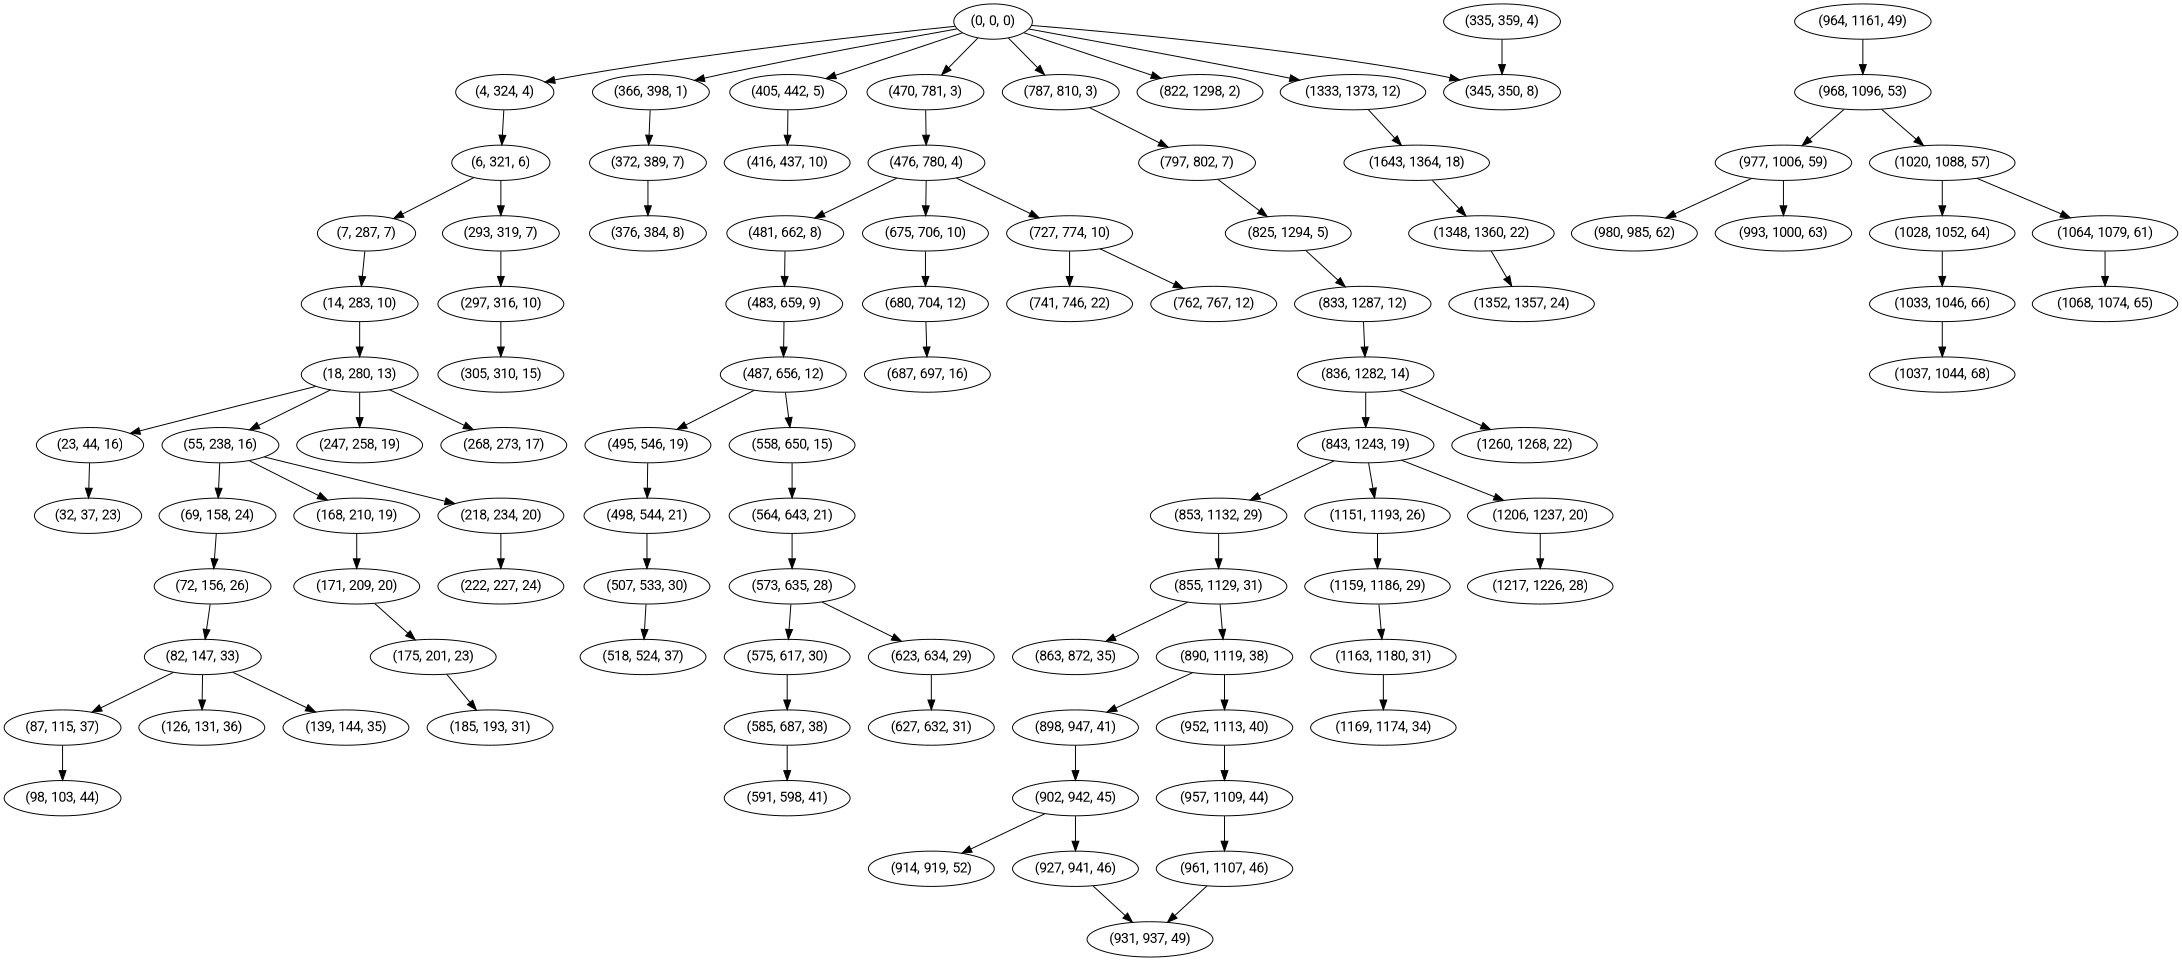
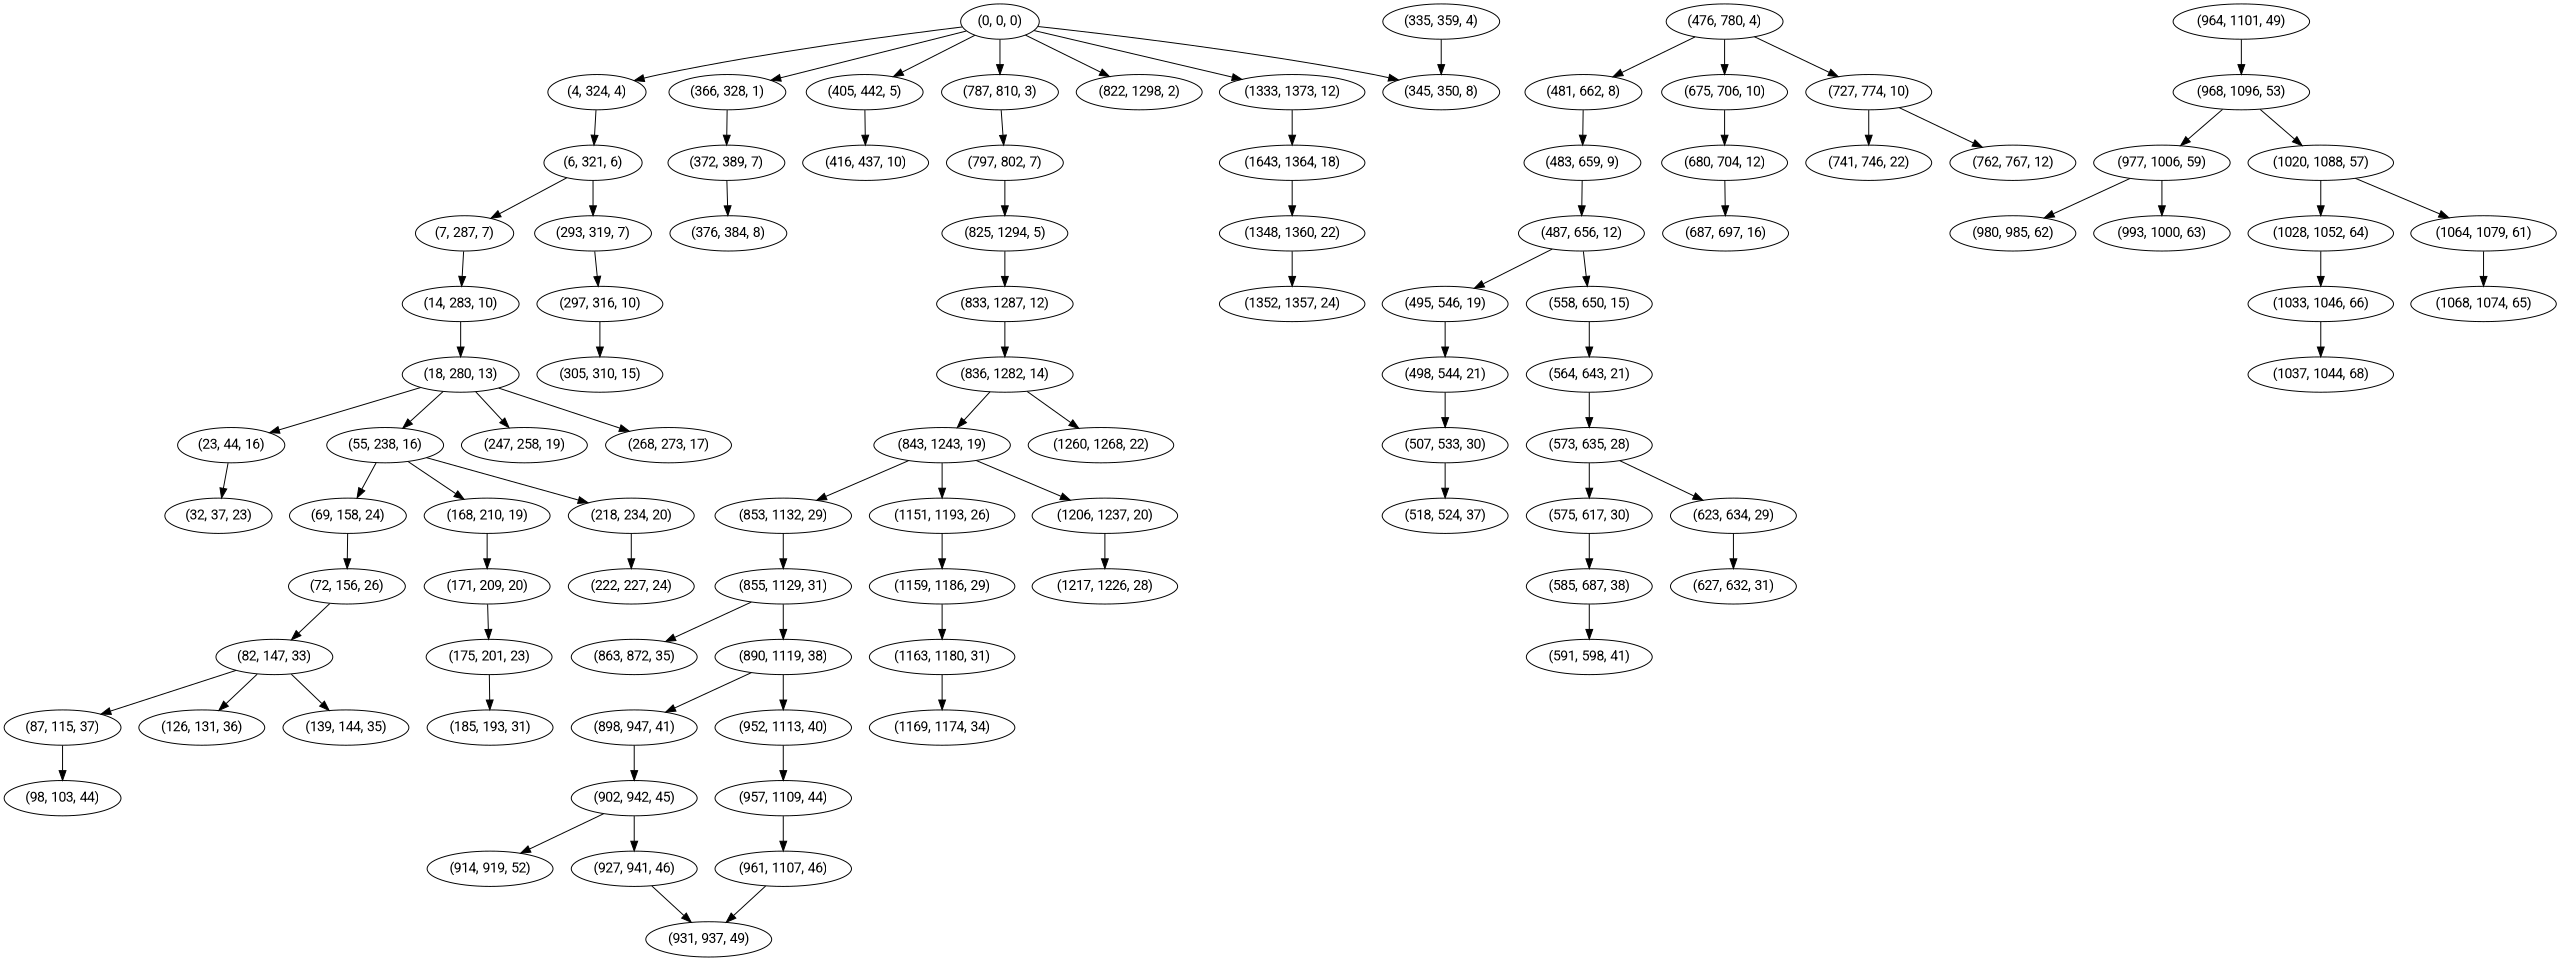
(1863, 22) -> (2241, 22)
(651, 92) -> (727, 92)
(925, 92) -> none
